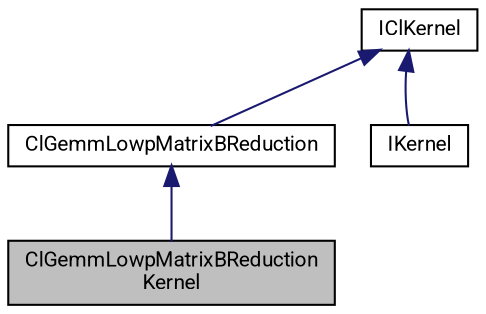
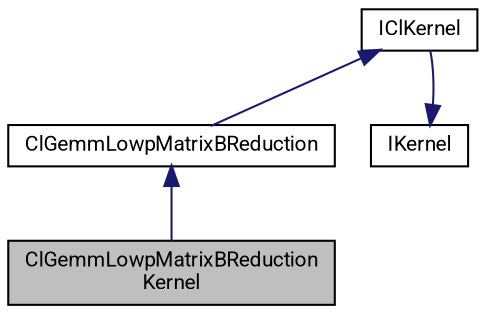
(406, 98) -> (433, 78)
